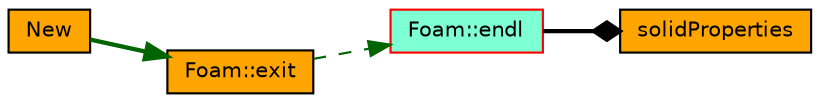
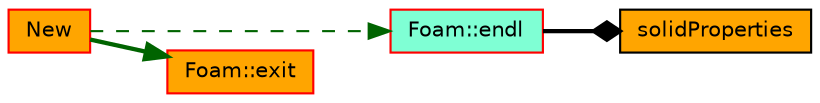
(49, 31) -> (49, 31)
(341, 54) -> (229, 31)
(240, 72) -> (240, 72)
